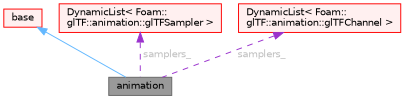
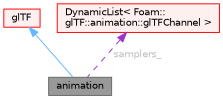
(23, 18) -> (22, 18)
(140, 18) -> none
